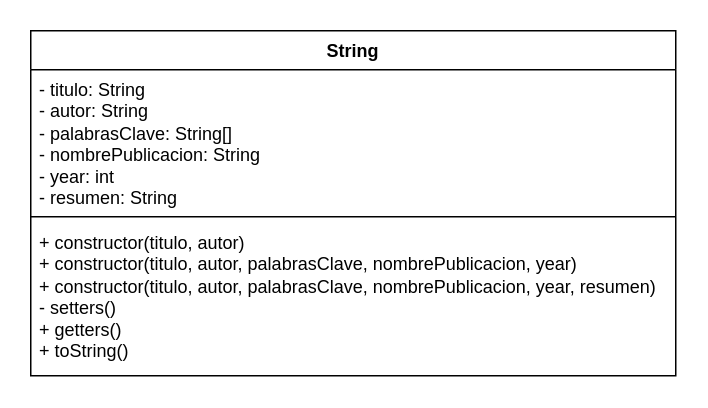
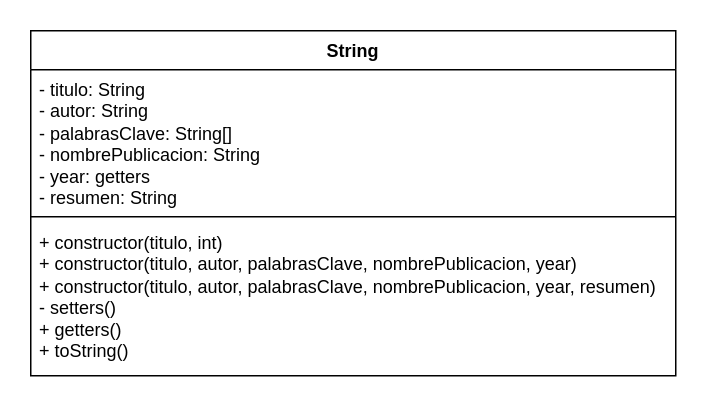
(159, 145) -> (159, 145)
(355, 309) -> (355, 309)
